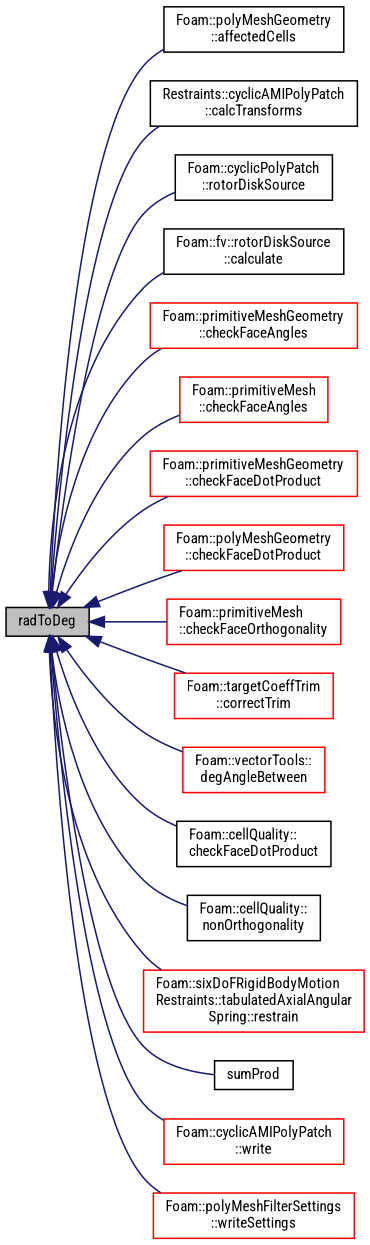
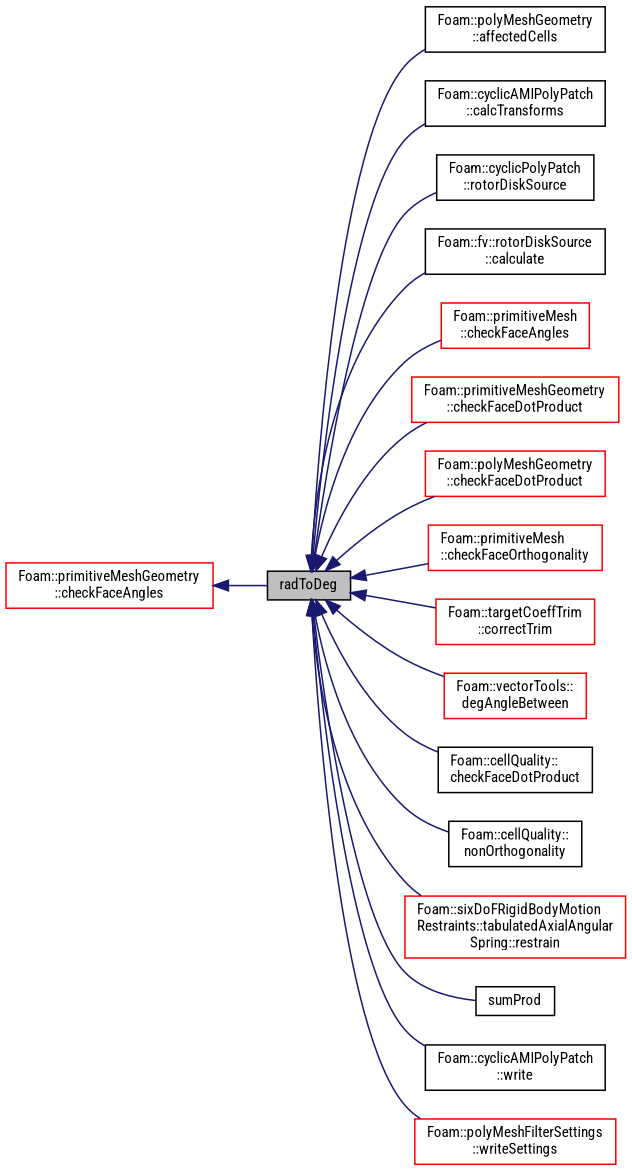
(254, 104) -> (515, 104)
(83, 459) -> (248, 586)
(254, 1142) -> (515, 1068)
